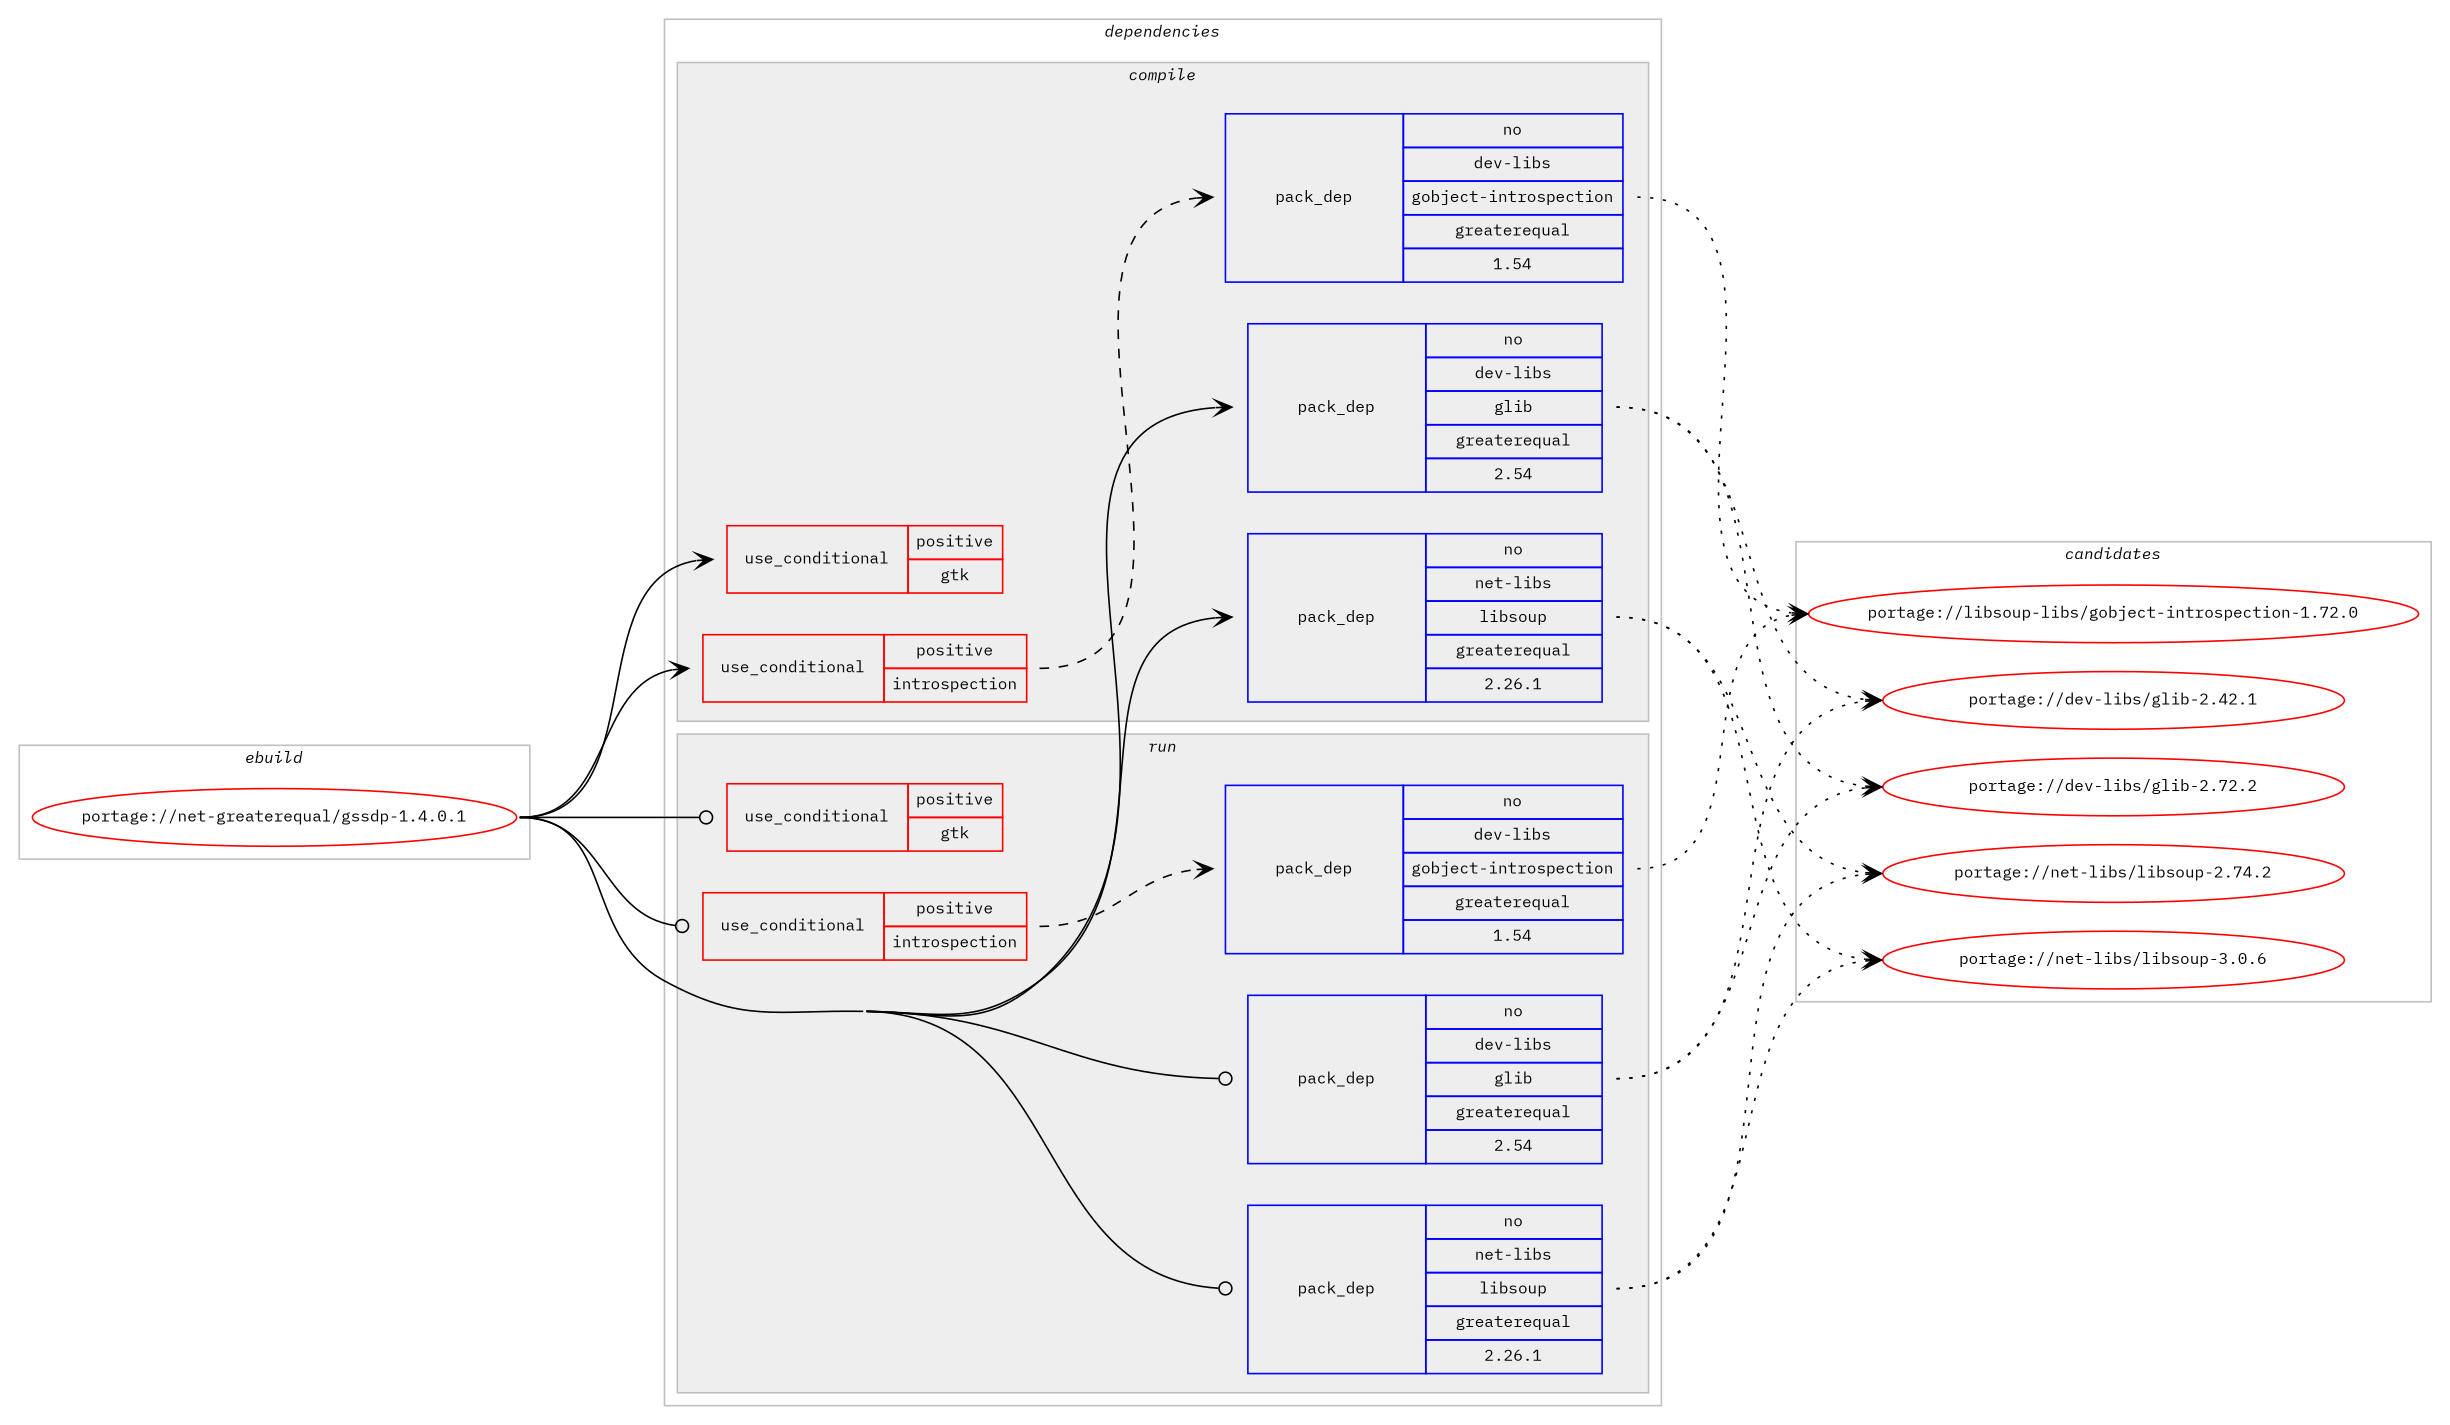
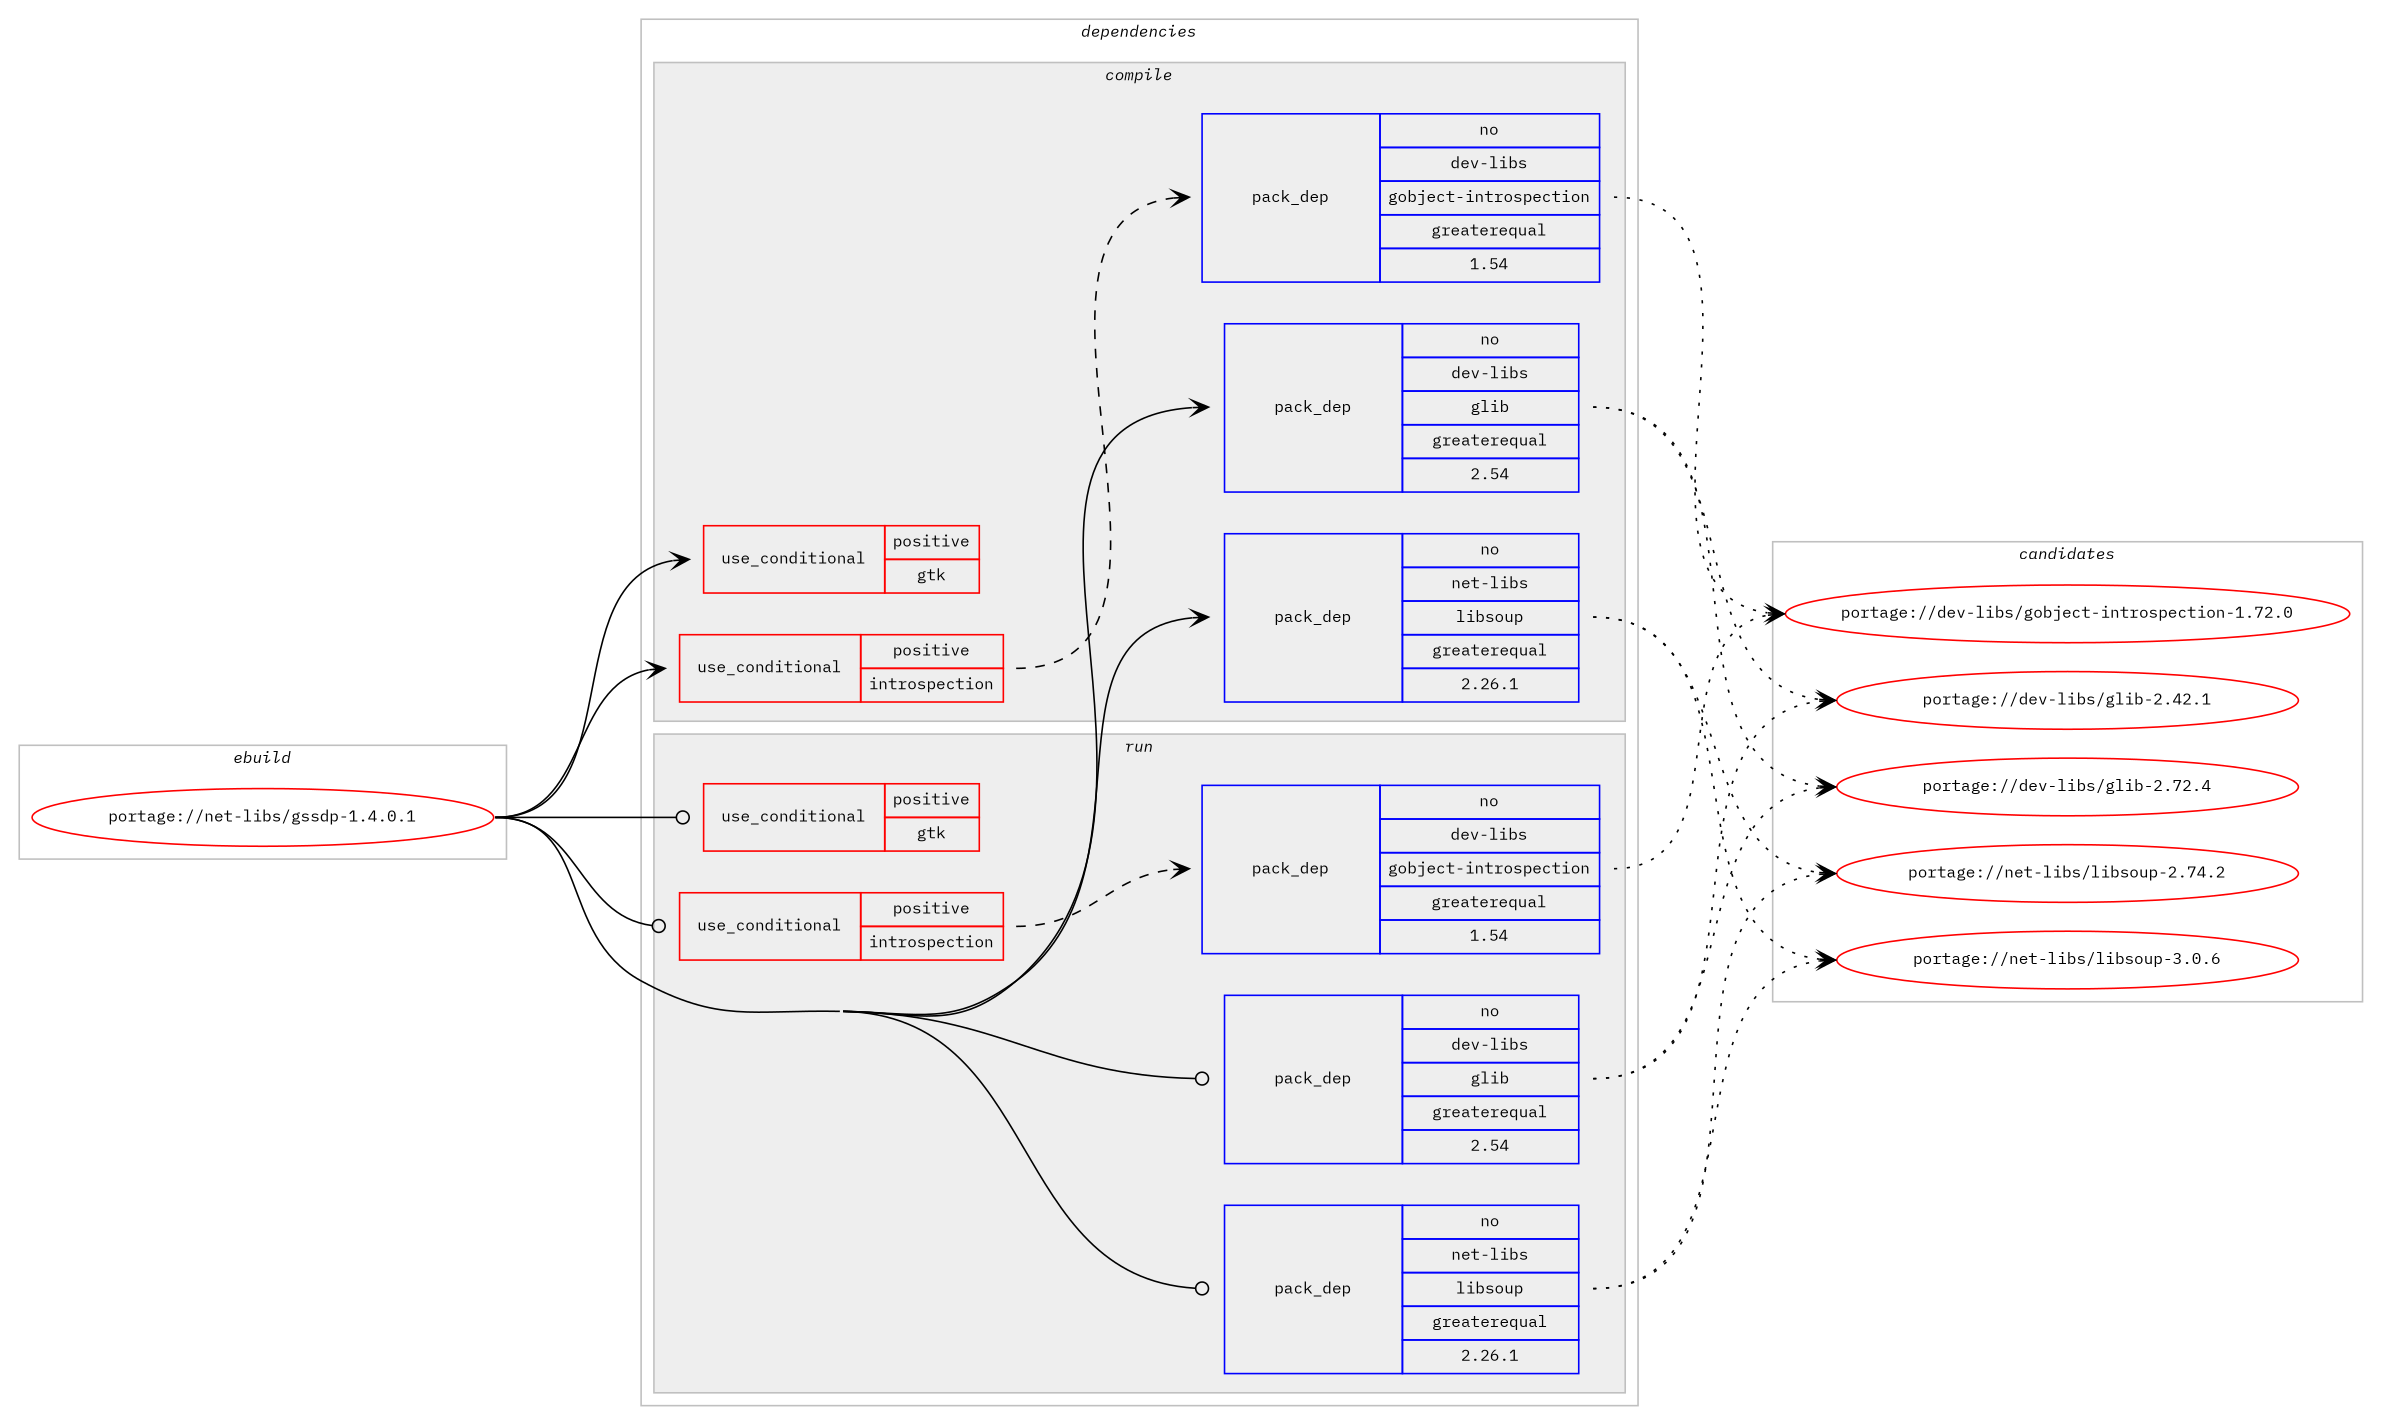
(2114, 614) -> (2068, 614)
(2114, 787) -> (2068, 787)
(275, 817) -> (263, 817)
